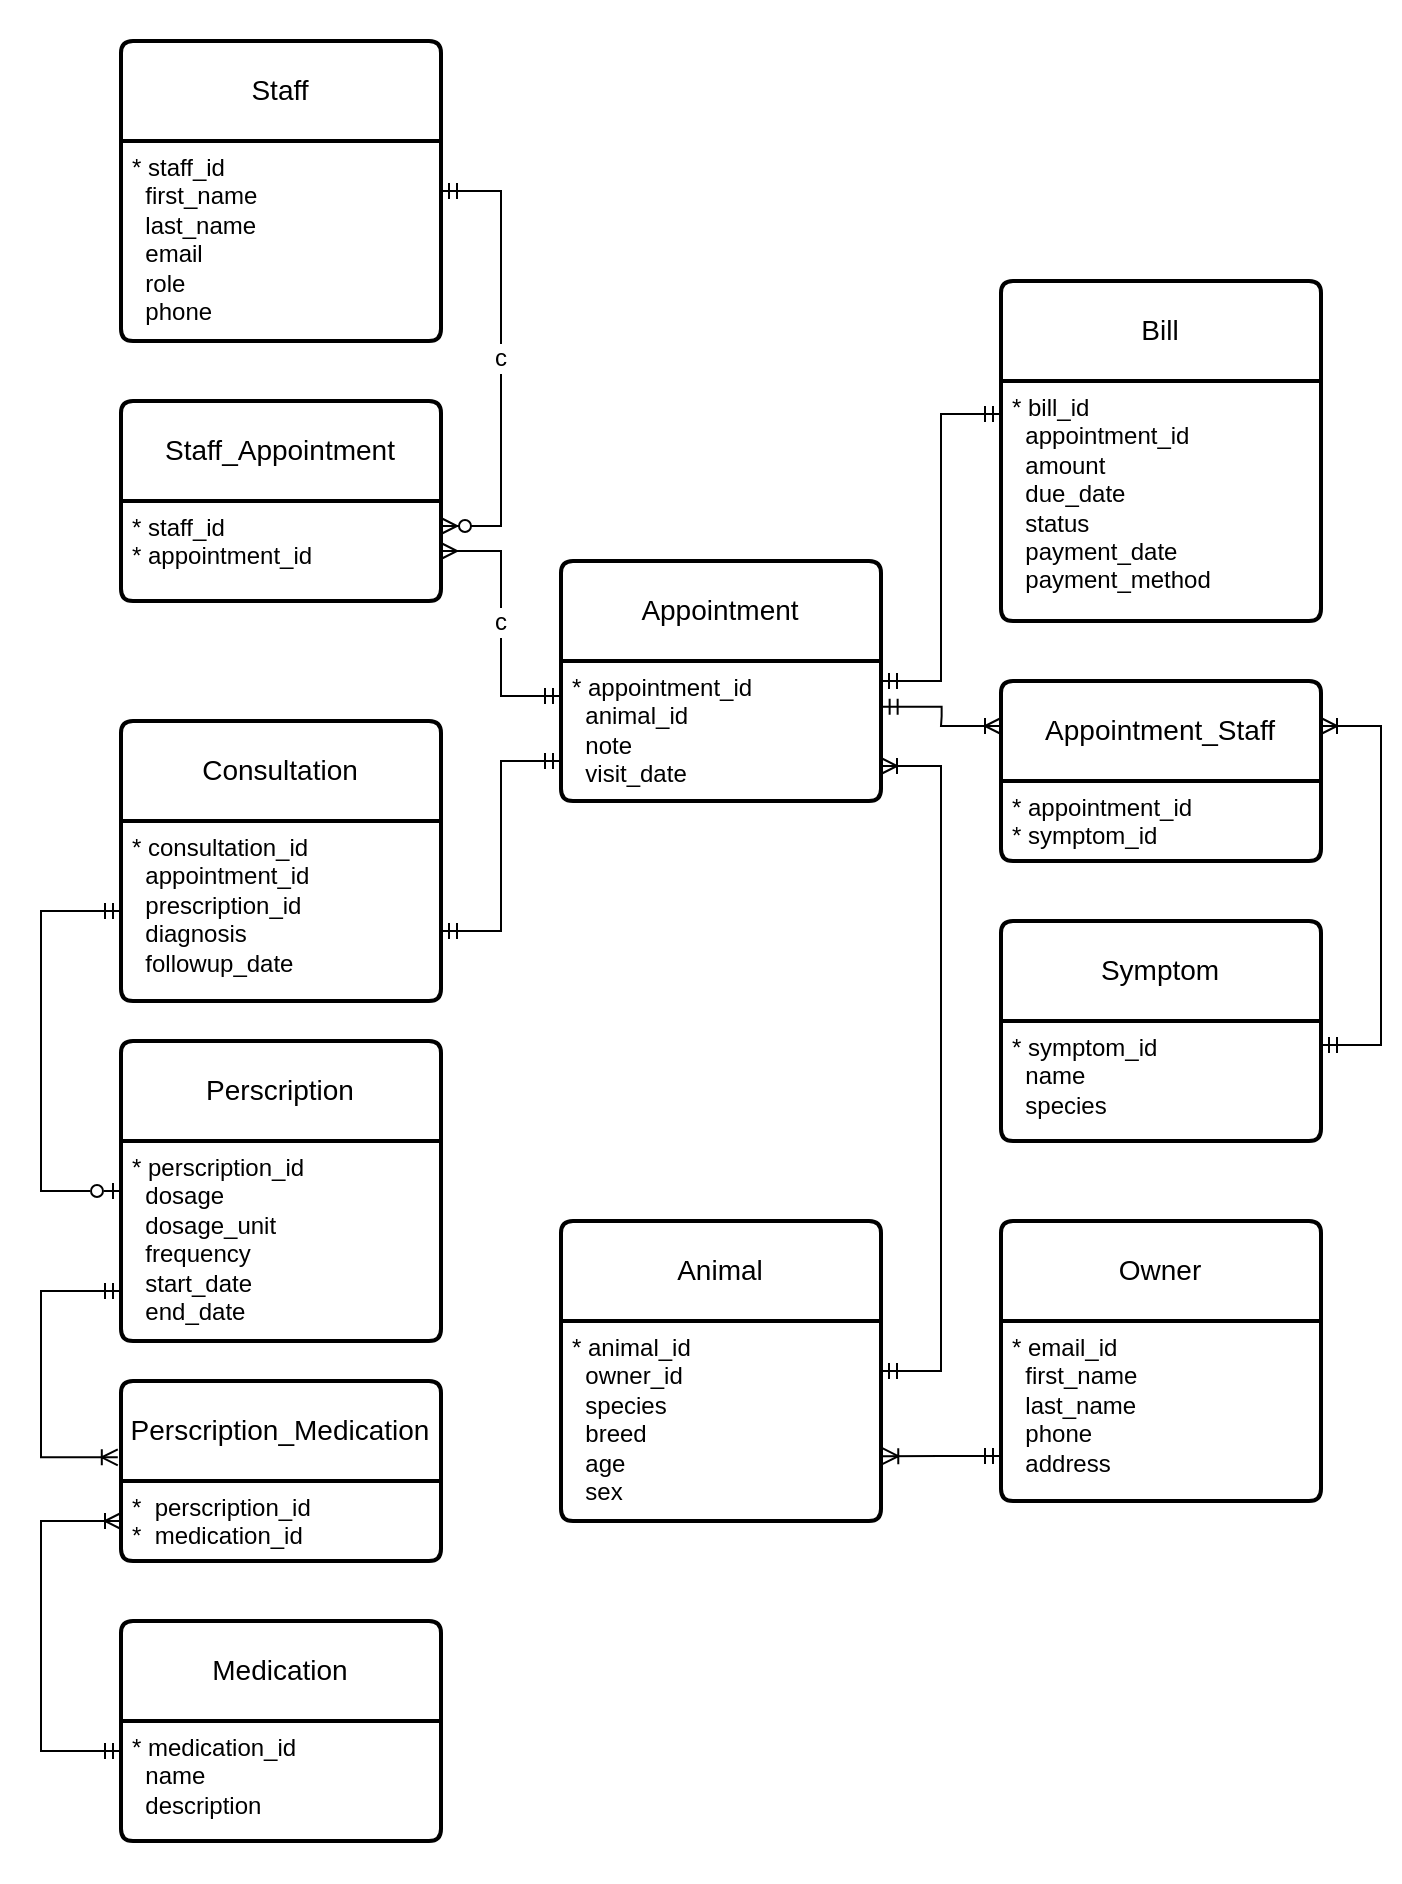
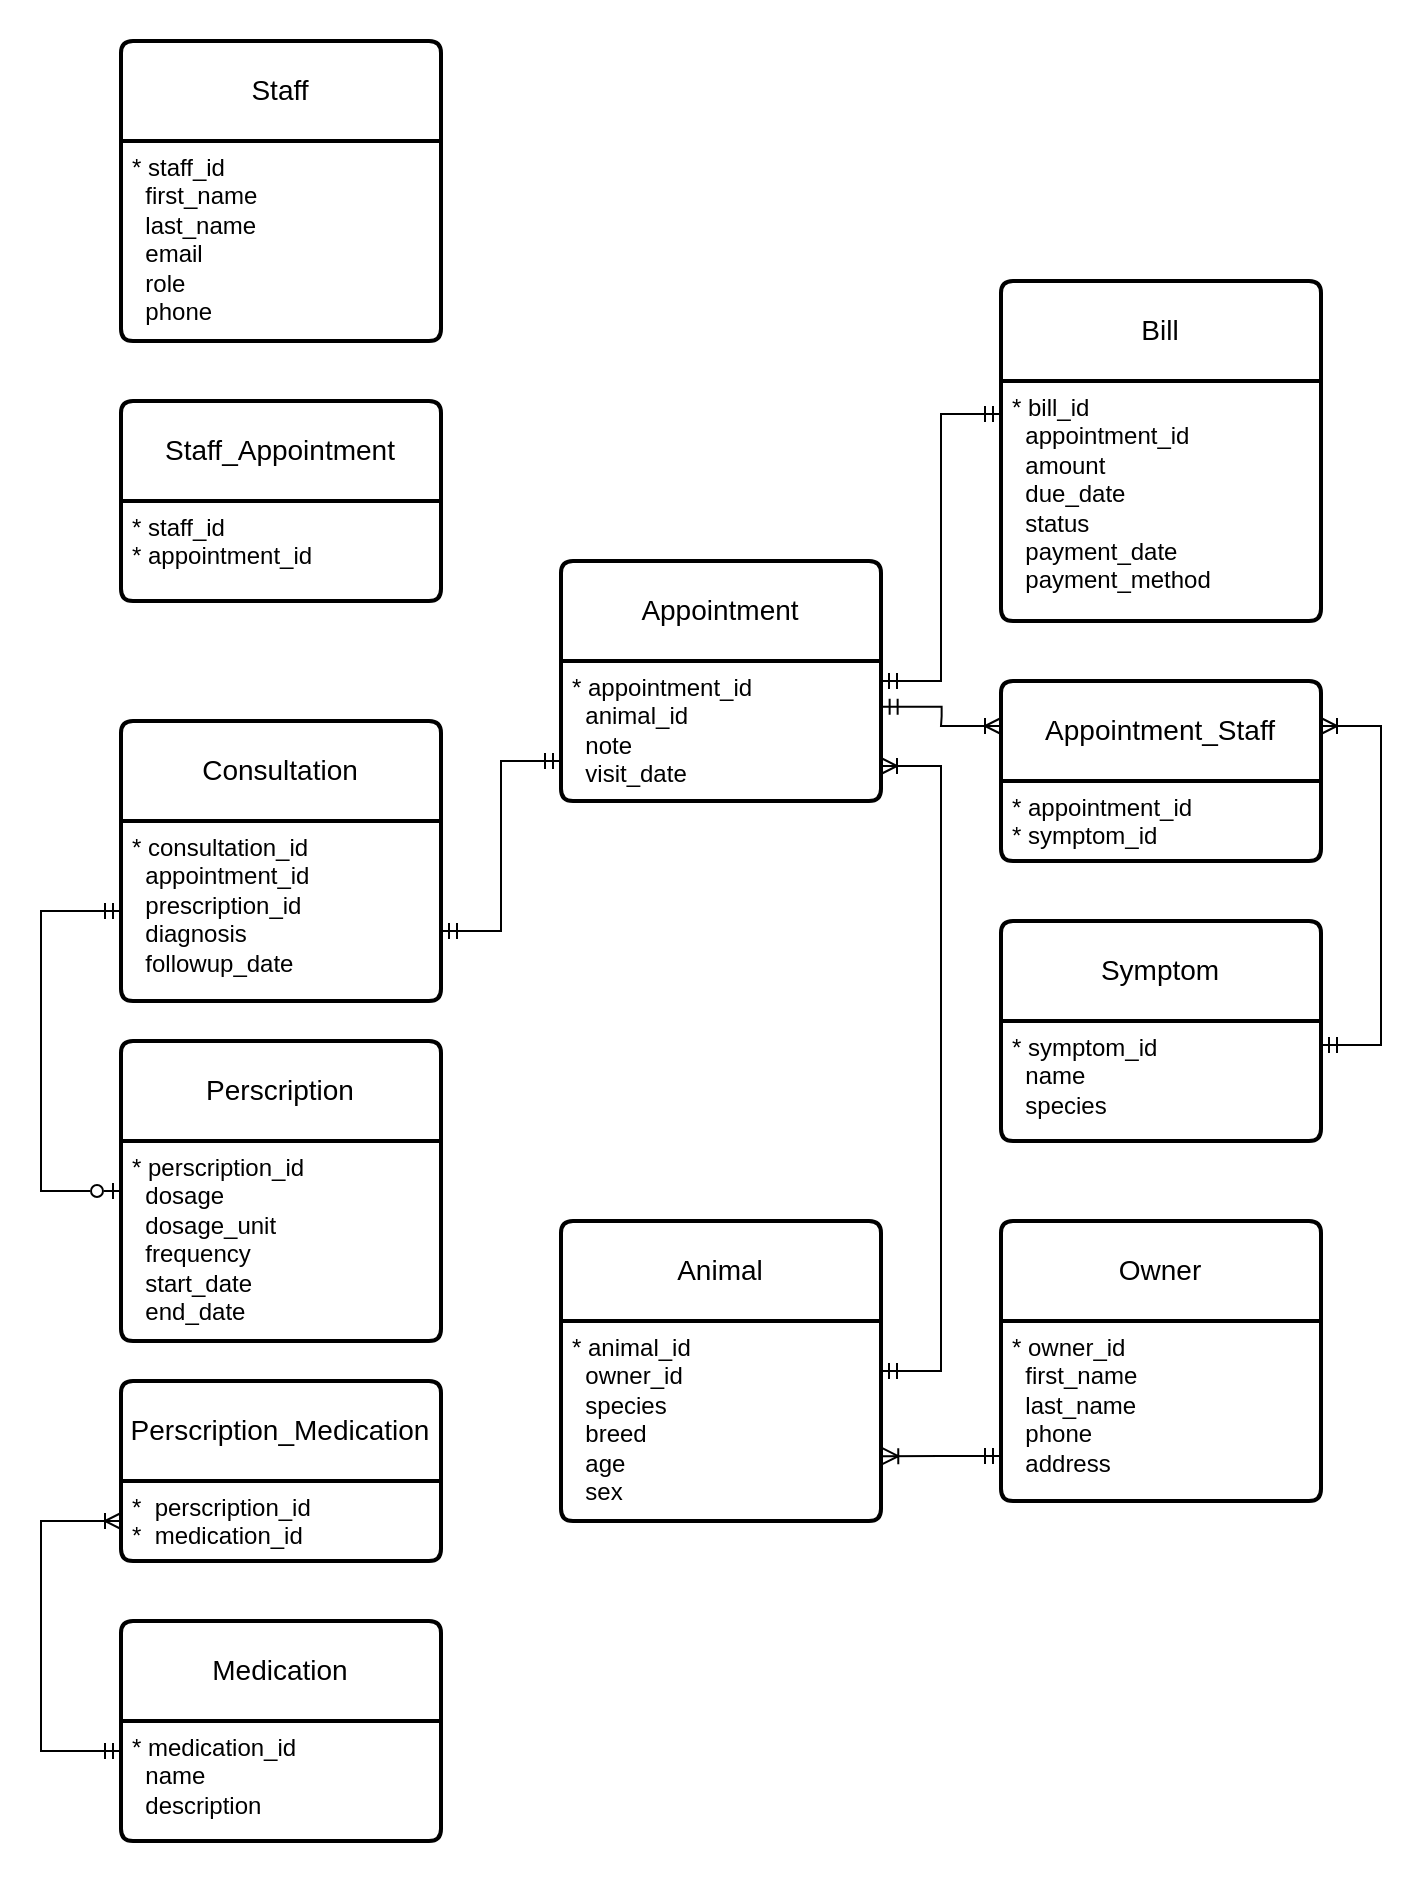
(501, 361) -> none
(501, 625) -> none
(41, 1373) -> none
(1077, 1407) -> (1077, 1407)
